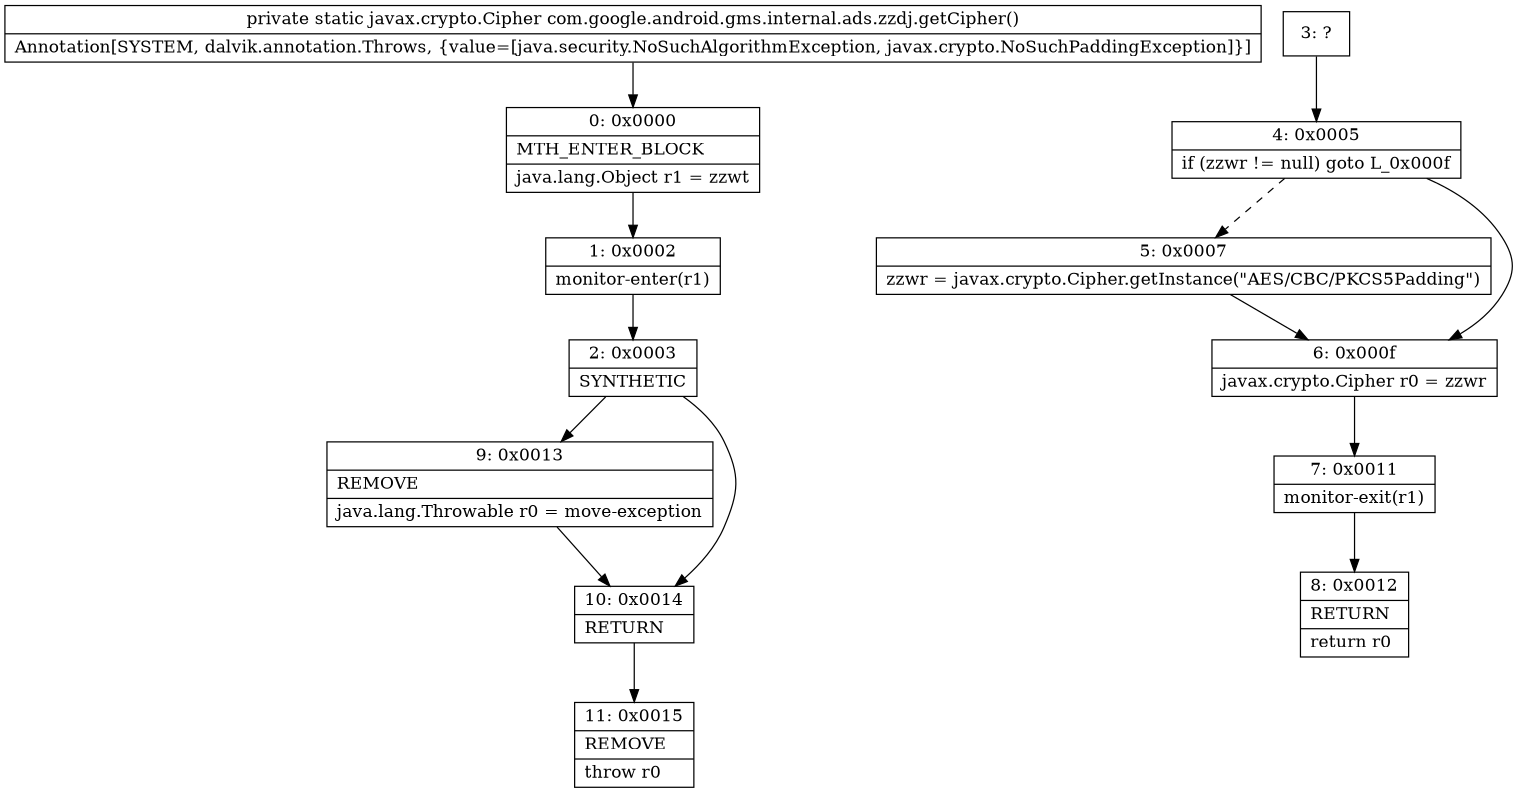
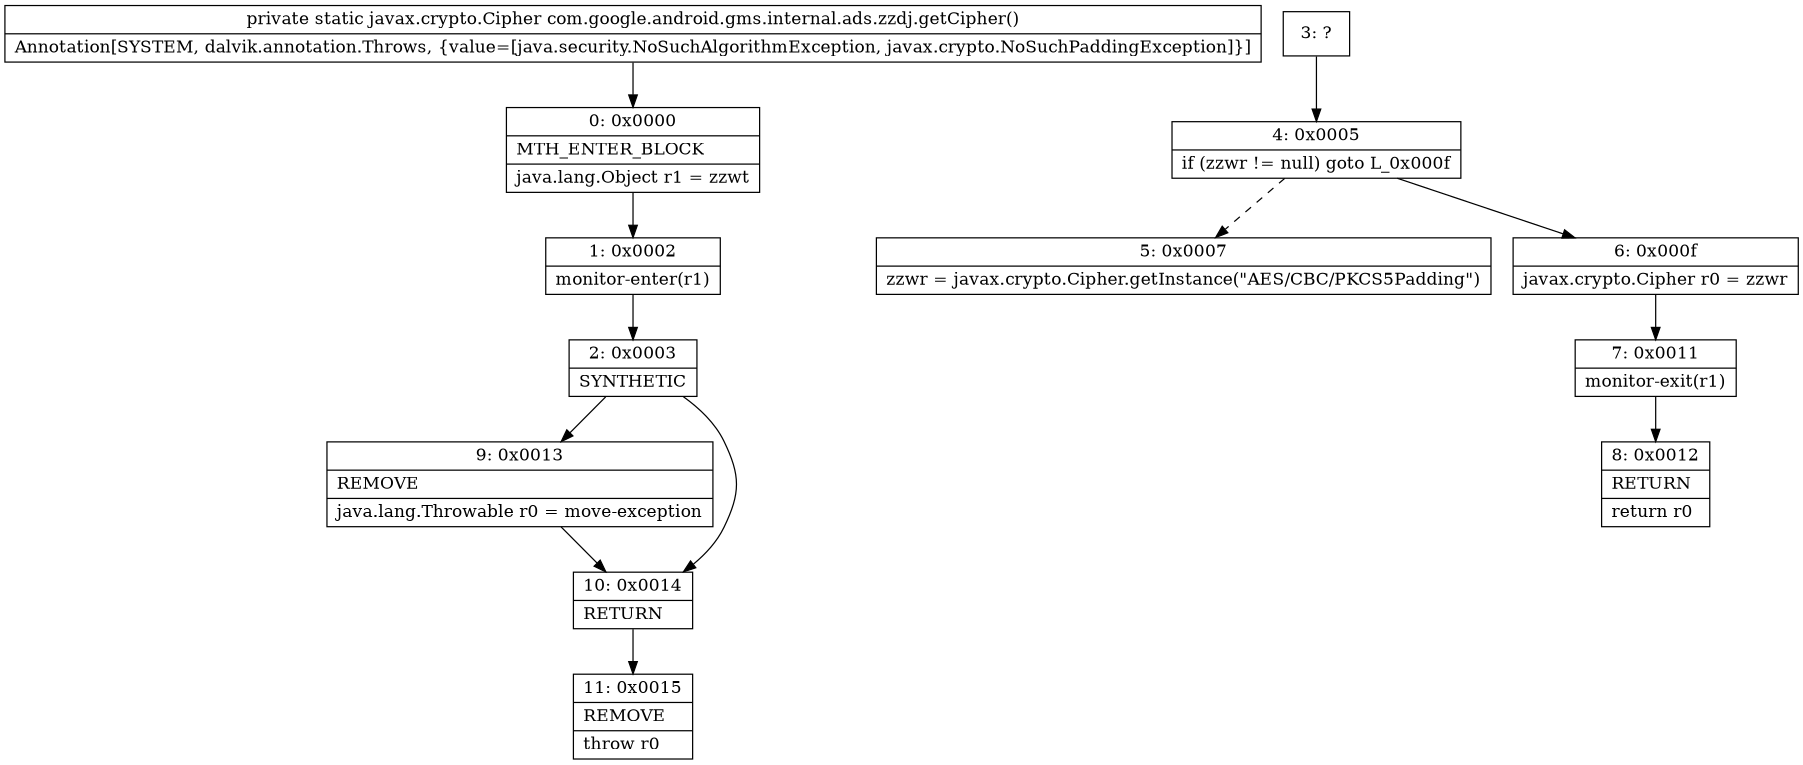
(1264, 314) -> none
